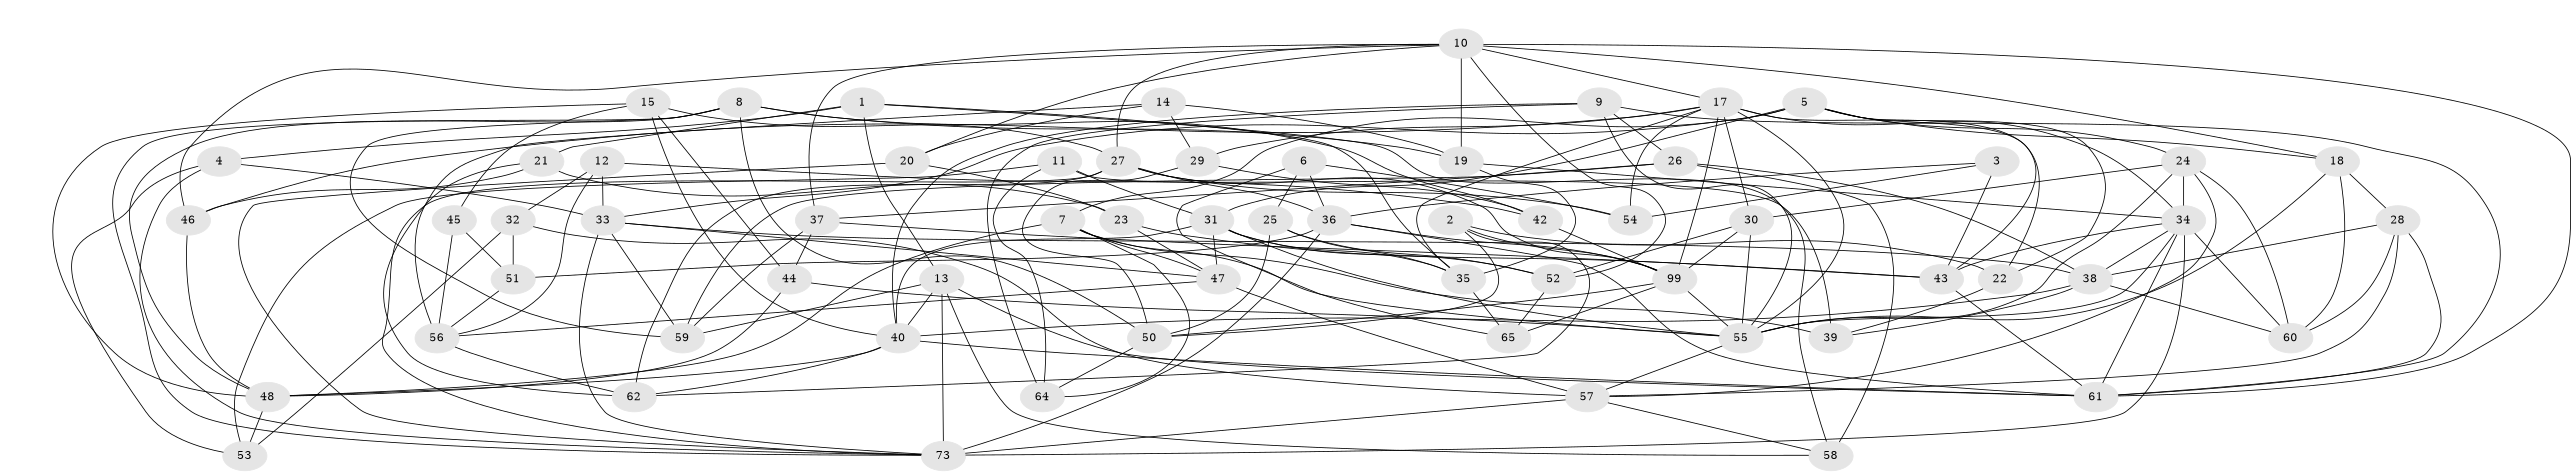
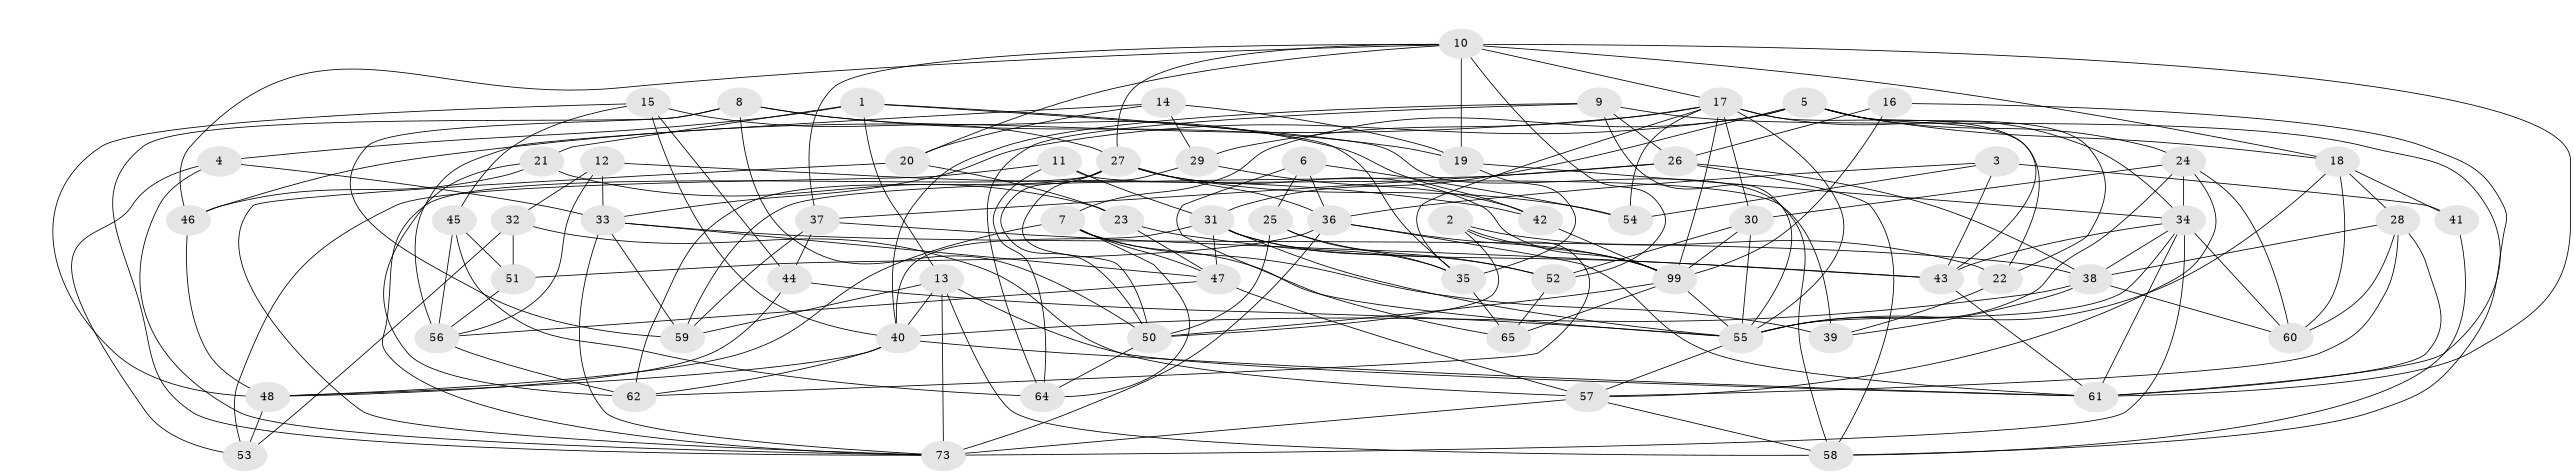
none -> (1890, 103)
(231, 134) -> none
none -> (2457, 220)
none -> (1020, 247)
none -> (667, 356)
